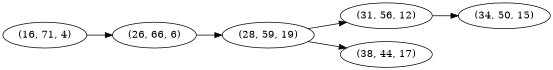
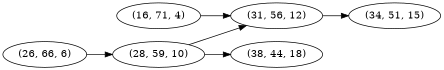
(504, 16) -> (395, 16)
(96, 35) -> (212, 16)
(268, 35) -> (159, 54)
(386, 54) -> (277, 54)
